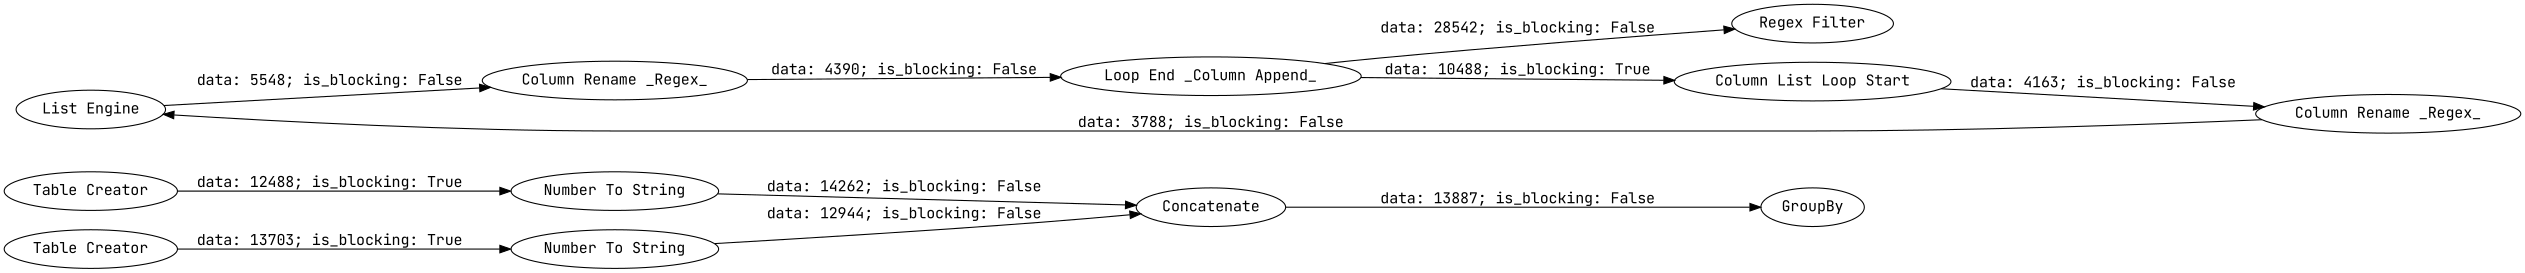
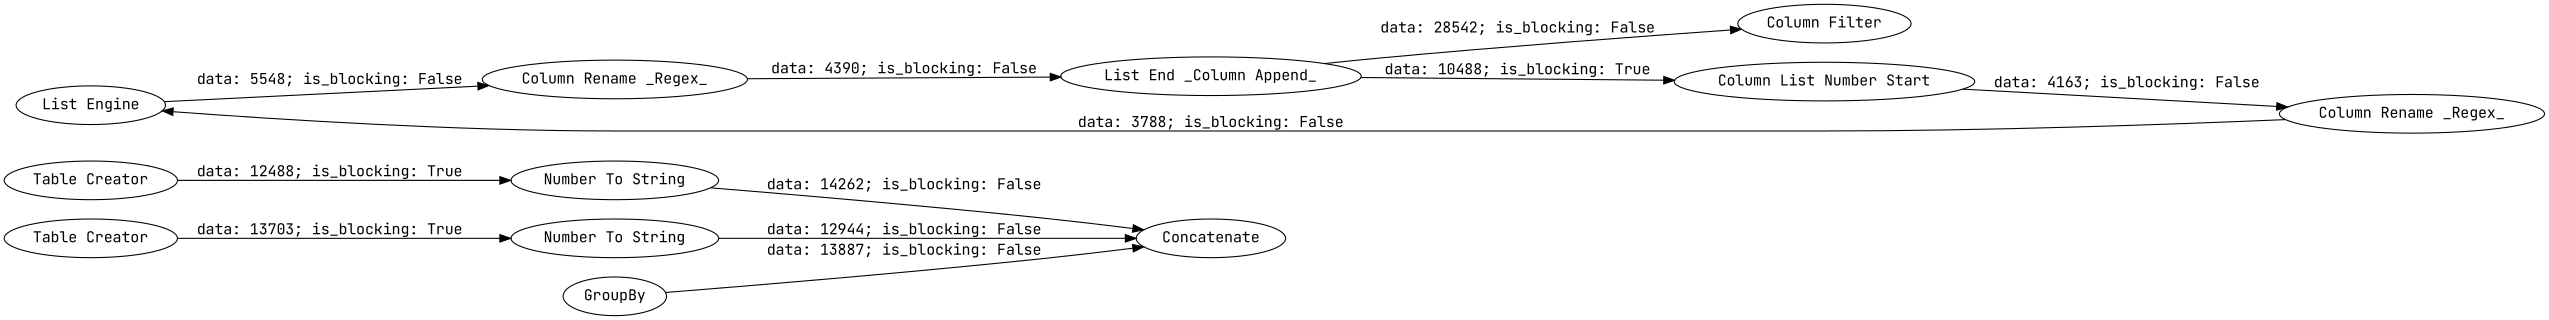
(1813, 24) -> (1824, 24)
(1211, 76) -> (1211, 76)
(1813, 82) -> (1824, 82)
(1518, 207) -> (899, 273)
